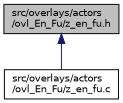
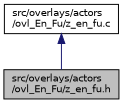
(61, 57) -> (61, 57)
